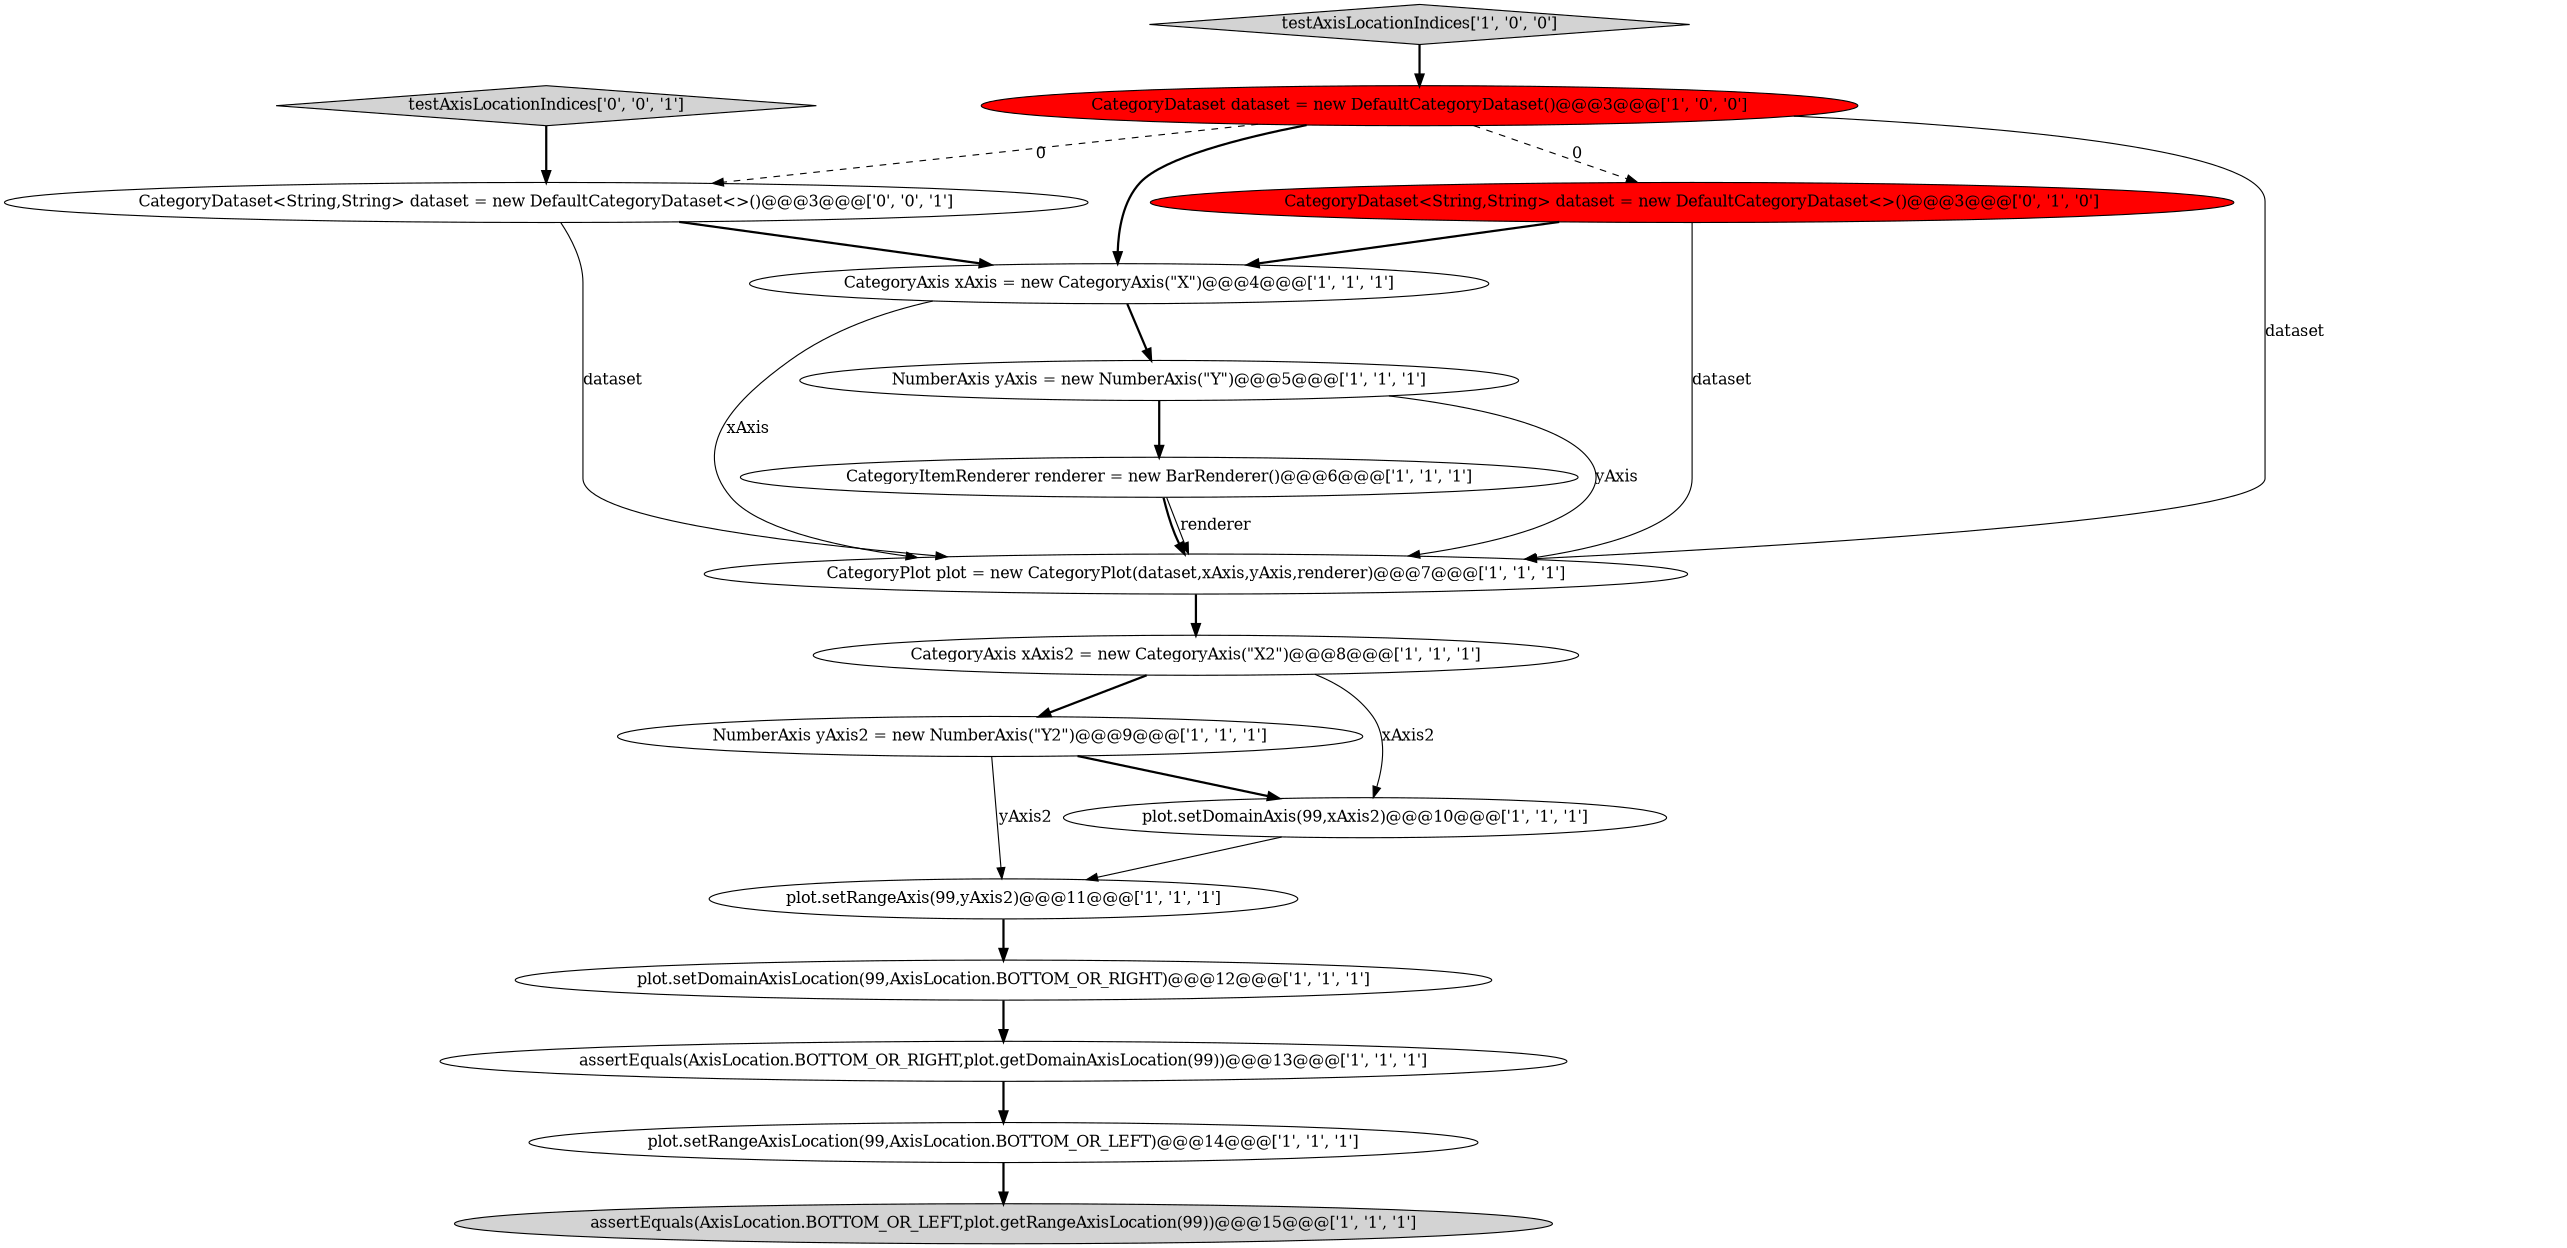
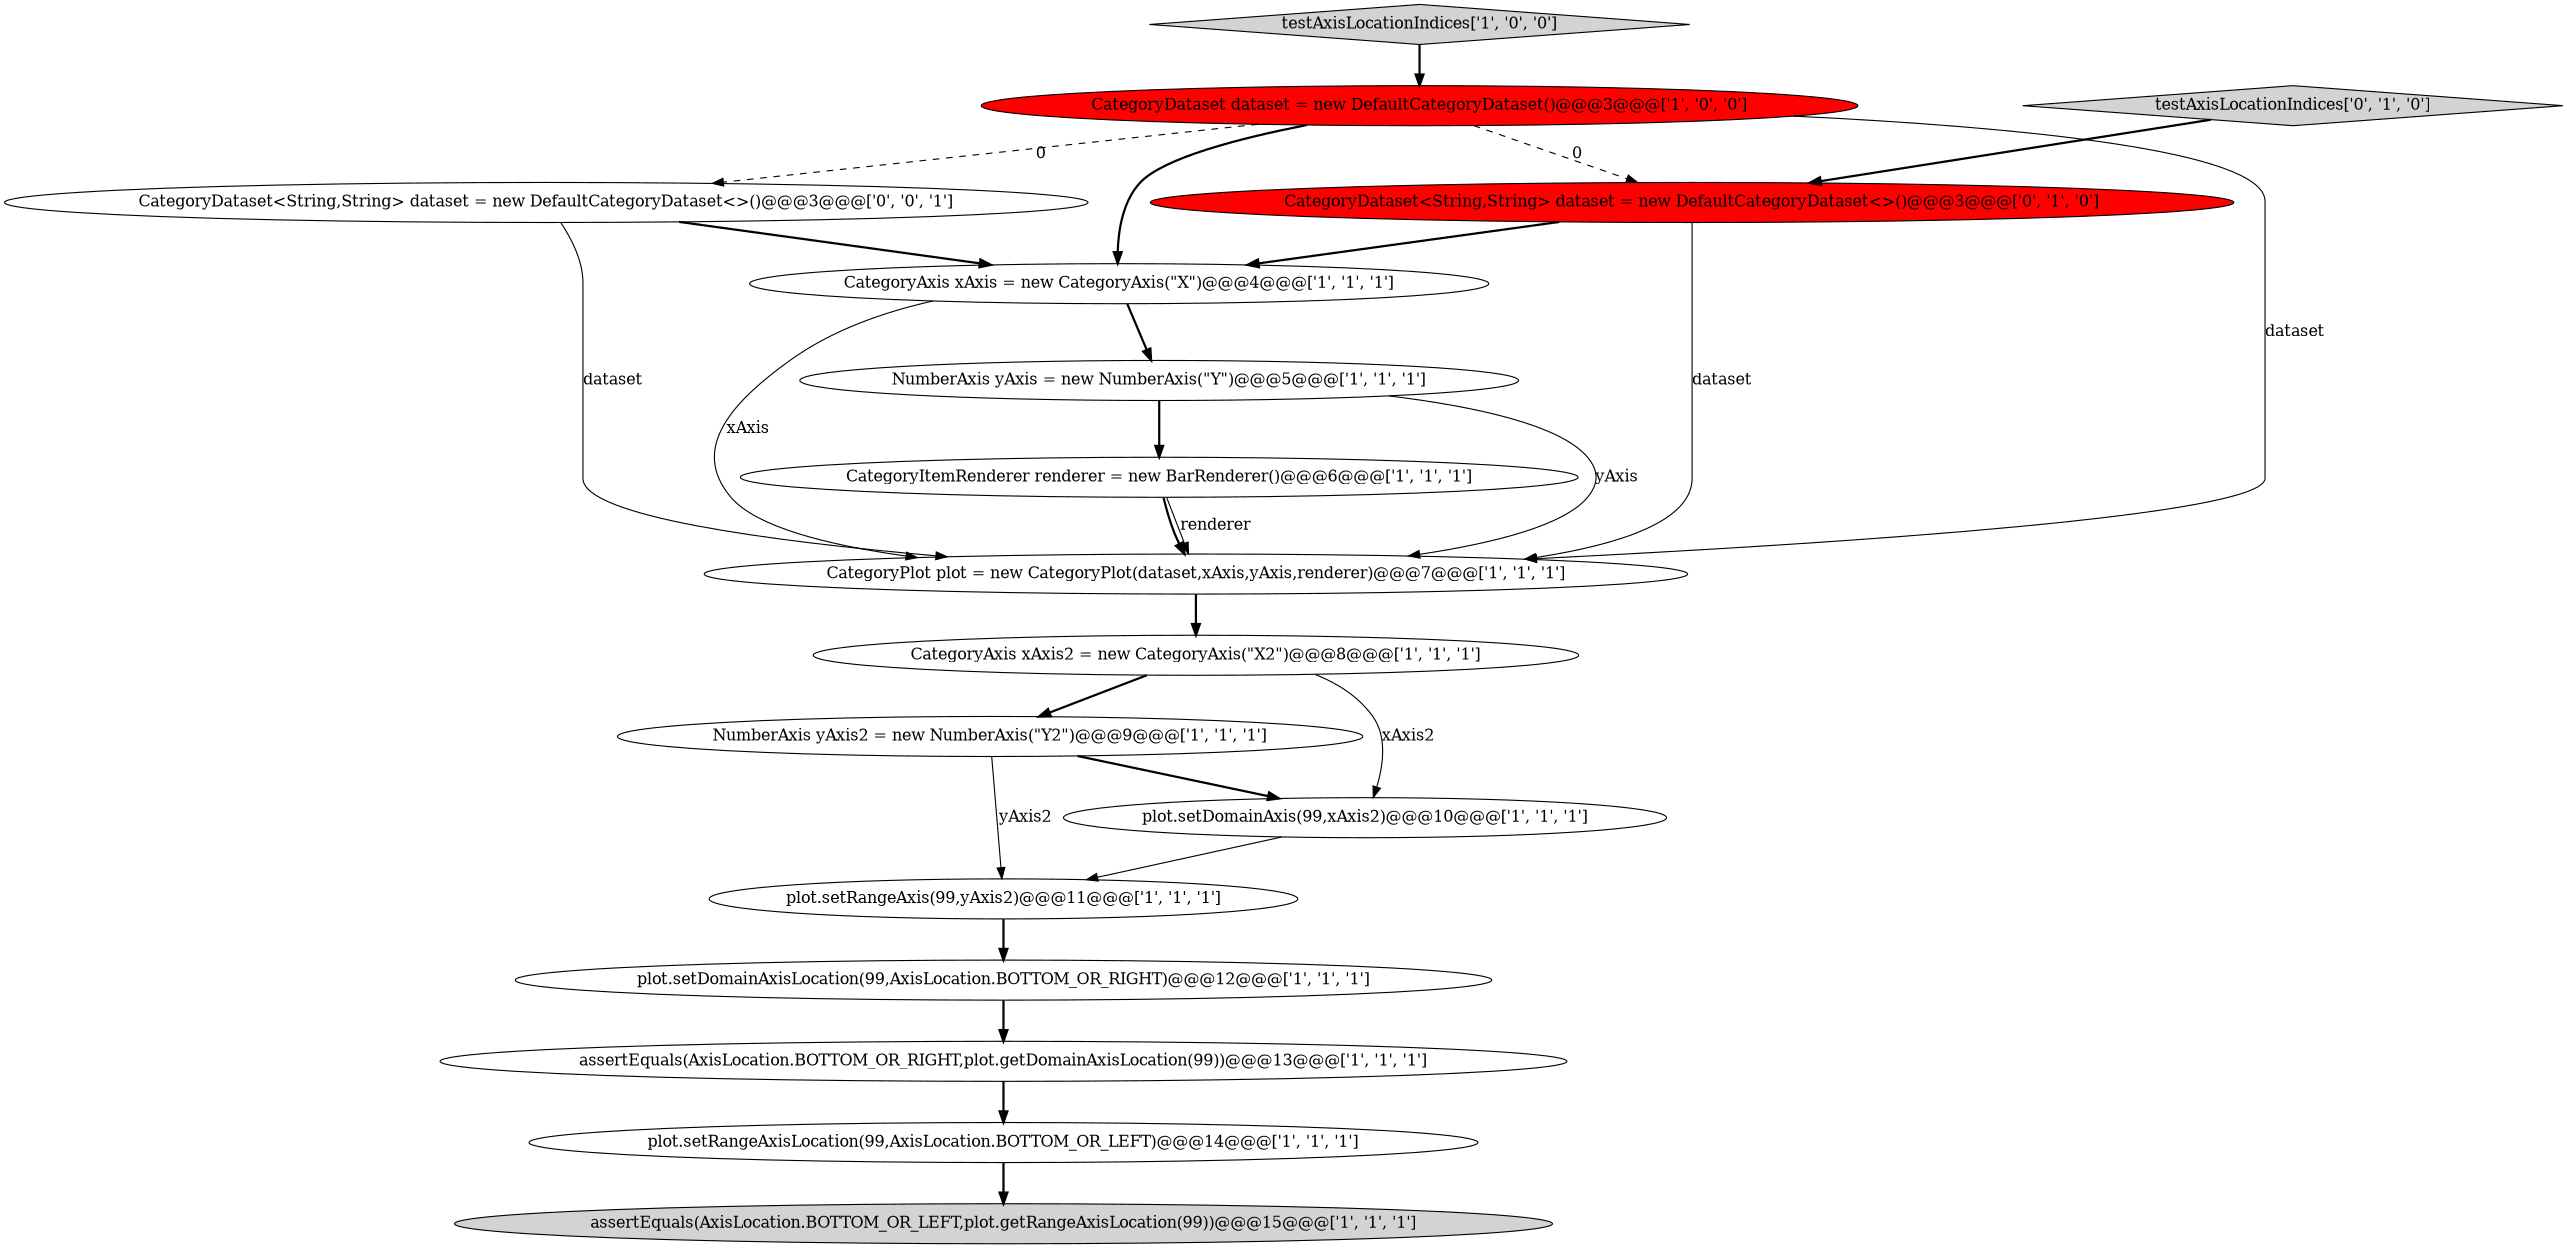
(546, 106) -> none
none -> (2293, 106)
